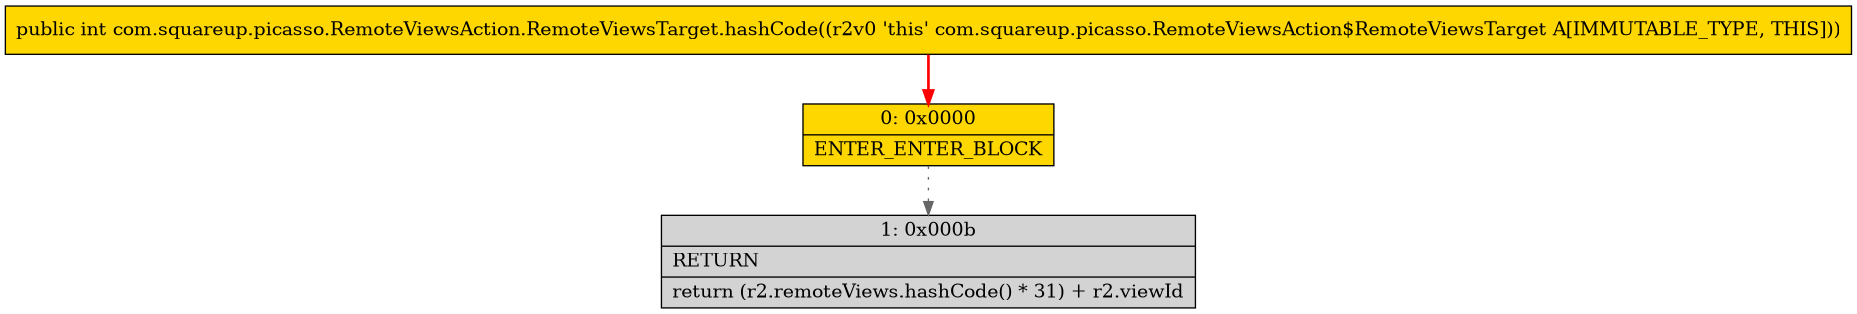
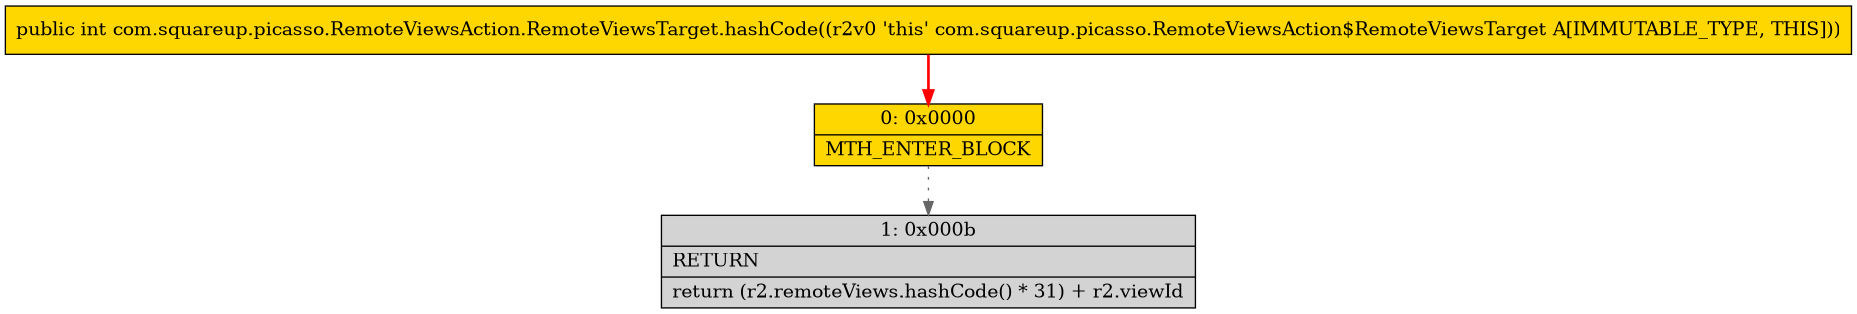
(928, 150) -> (928, 150)
